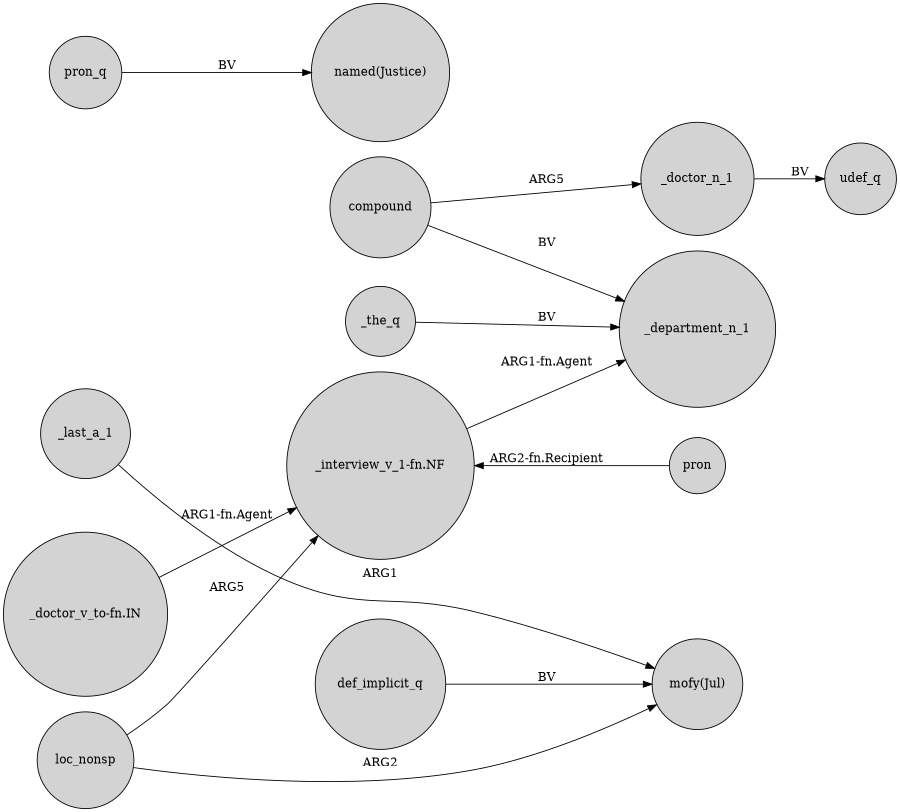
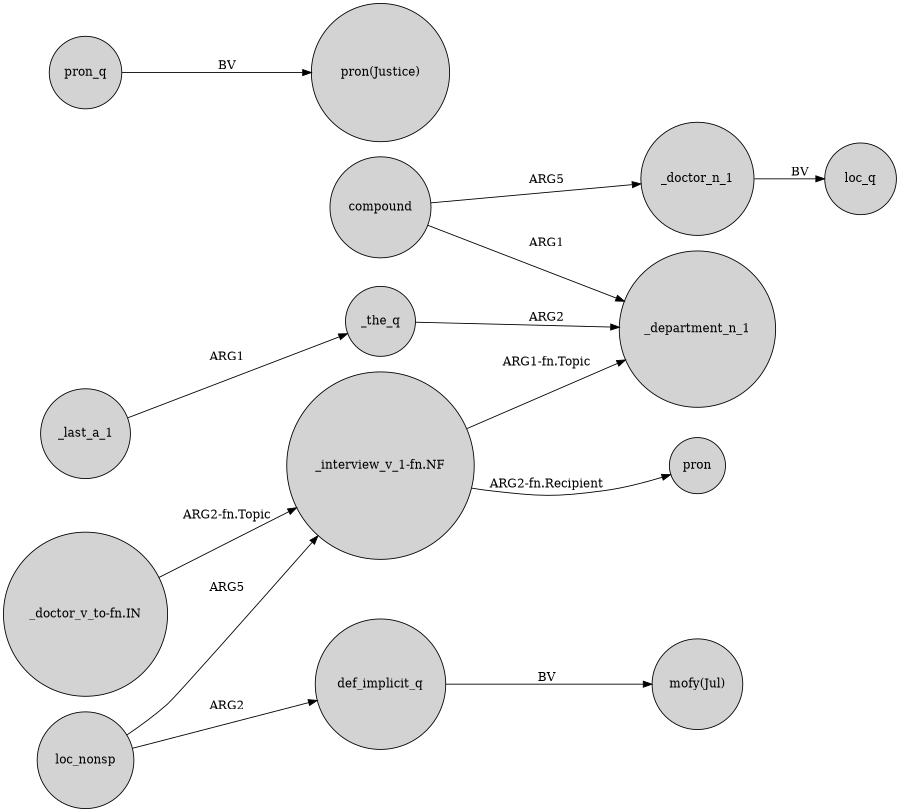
(380, 73) -> (380, 73)
(861, 179) -> (861, 179)
(547, 243) -> (547, 243)
(547, 317) -> (547, 317)
(547, 362) -> (547, 362)
(576, 466) -> (568, 495)
(227, 515) -> (227, 515)
(367, 600) -> (234, 377)
(396, 779) -> (221, 725)
